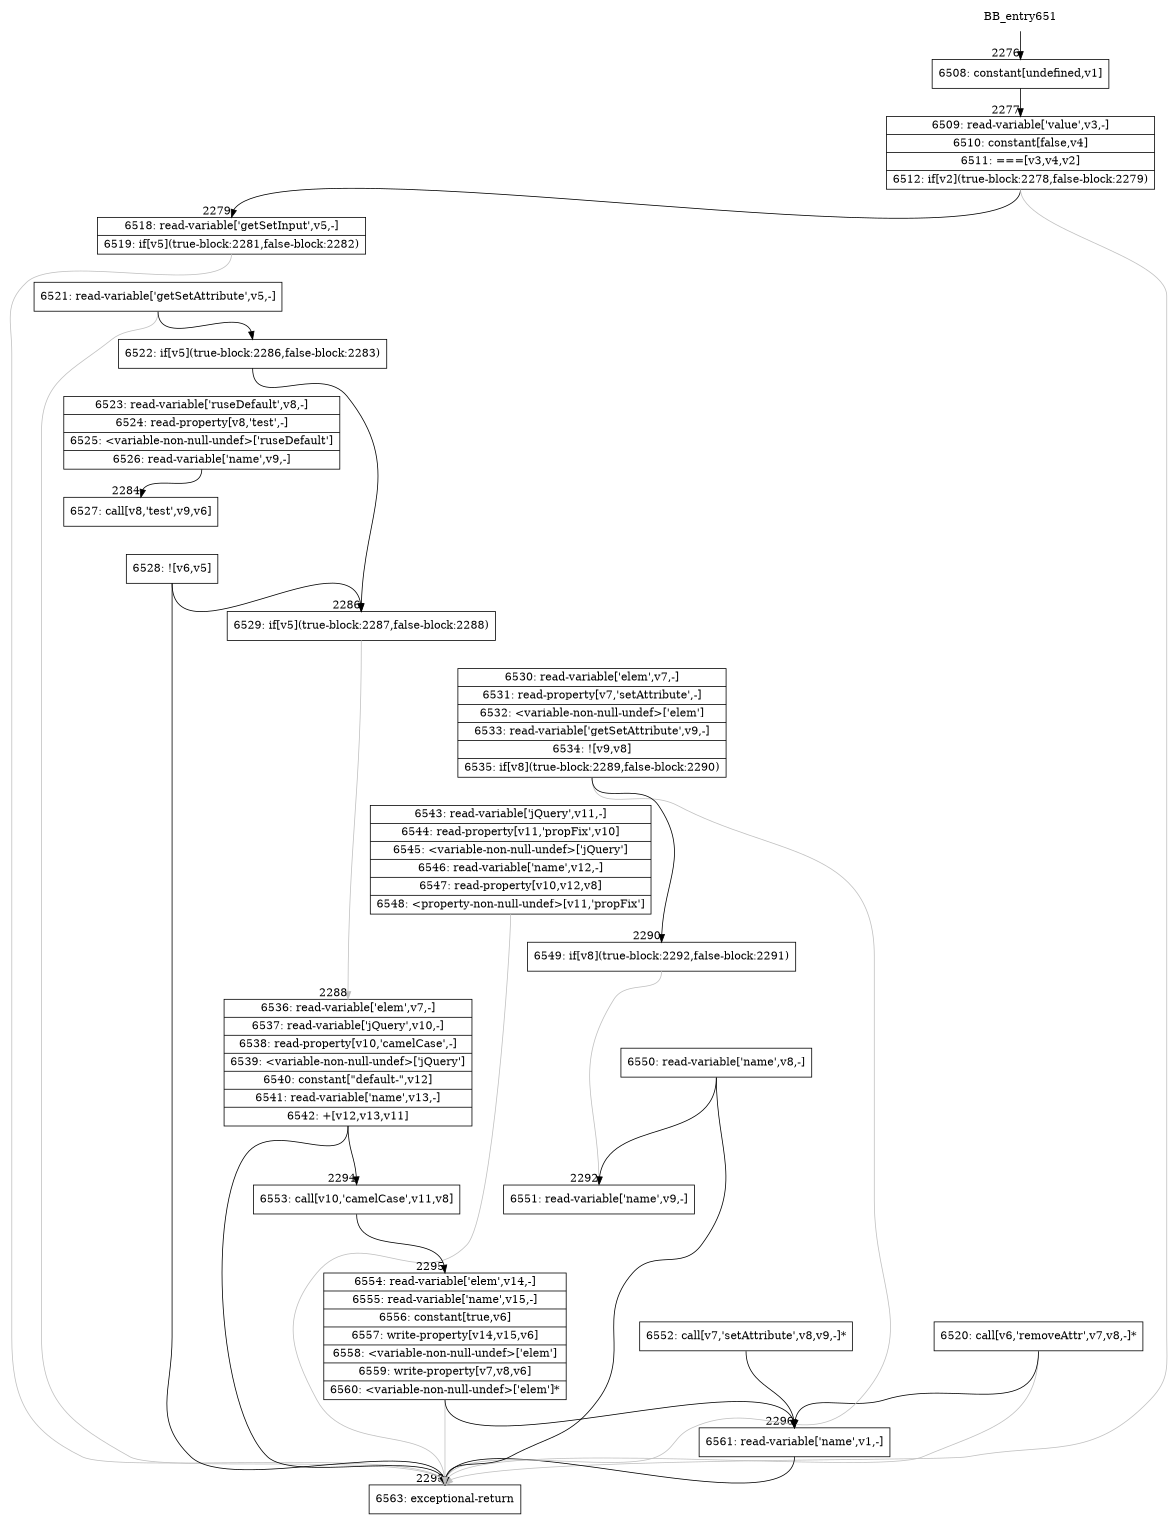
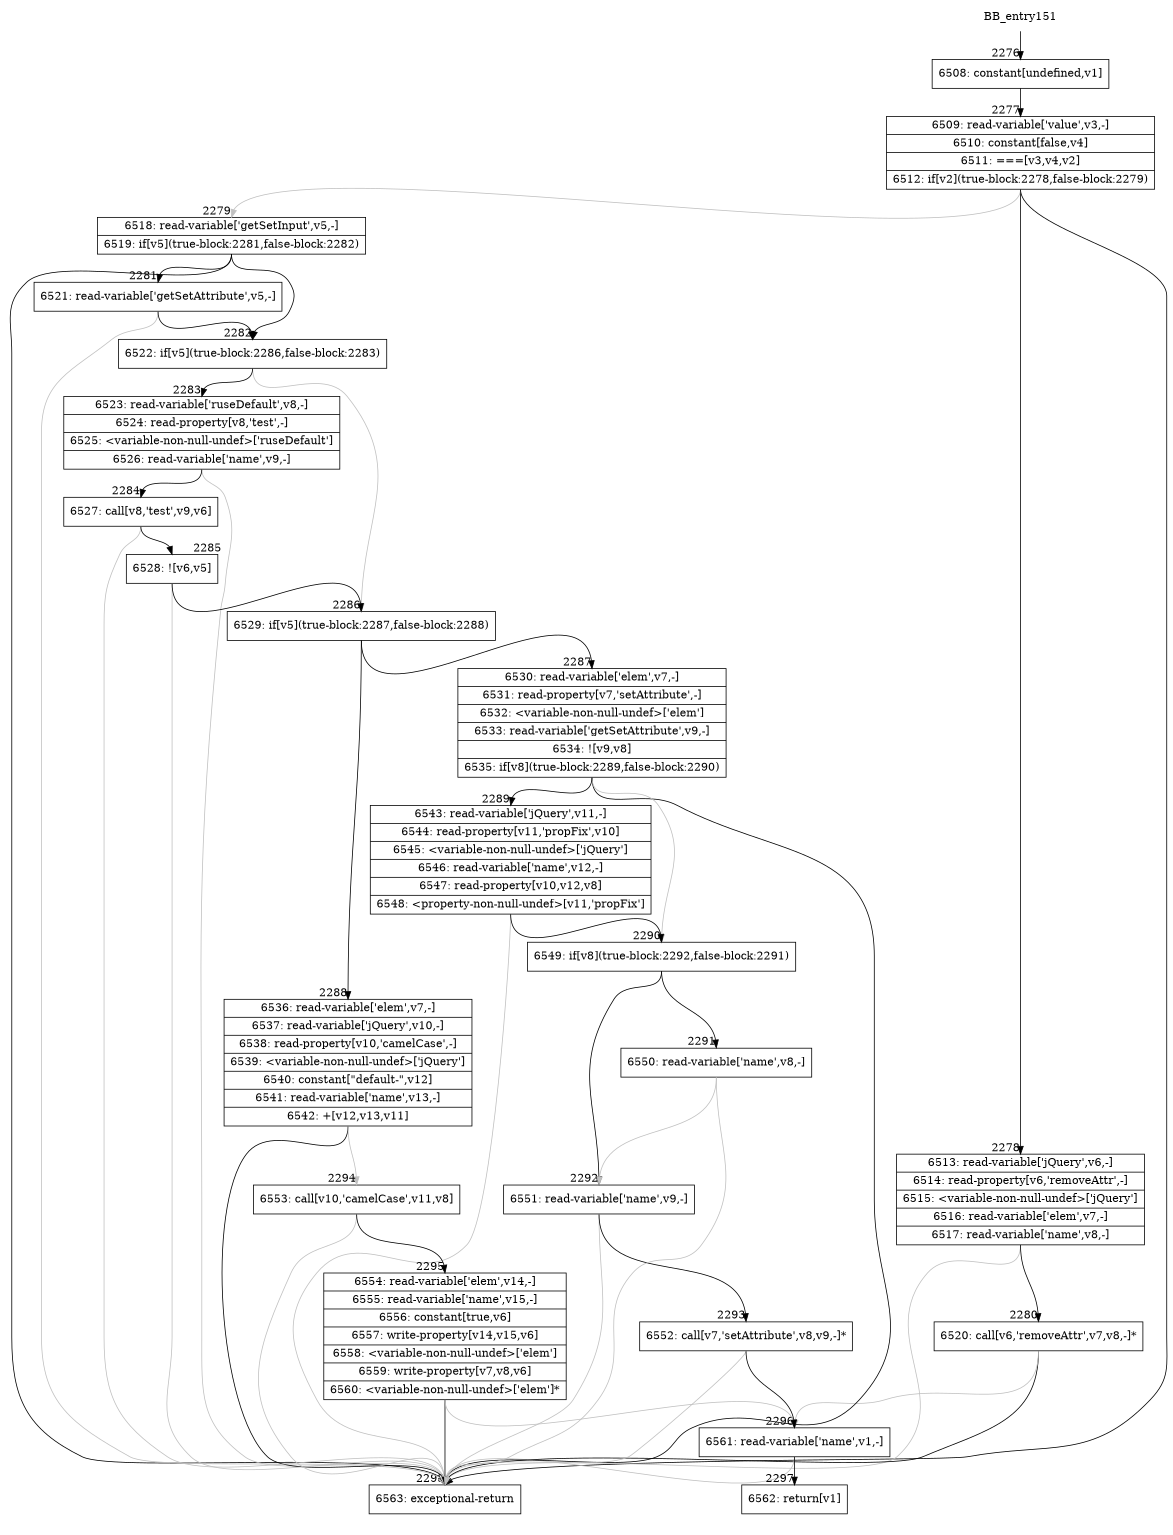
(1021, 17) -> (1021, 17)
(629, 204) -> (629, 204)
none -> (199, 269)
none -> (290, 283)
none -> (231, 382)
(373, 442) -> (373, 442)
none -> (153, 539)
none -> (473, 656)
none -> (555, 792)
(355, 816) -> (355, 816)
(670, 829) -> (670, 829)
none -> (582, 929)
(12, 955) -> (12, 955)
none -> (686, 1007)
(592, 1056) -> (592, 1056)
none -> (201, 1065)
(1167, 1114) -> (1167, 1114)
(661, 1130) -> (661, 1130)
none -> (104, 1140)
(351, 1151) -> (351, 1151)
(172, 1153) -> (172, 1153)
none -> (1021, 1200)
(875, 1217) -> (875, 1217)
none -> (669, 1267)
(618, 1299) -> (618, 1299)
none -> (583, 1382)
(925, 1394) -> (925, 1394)
none -> (262, 1404)
(616, 1414) -> (616, 1414)
(445, 1438) -> (445, 1438)
none -> (638, 1450)
(769, 1461) -> (769, 1461)
(623, 1471) -> (623, 1471)
none -> (795, 1499)
